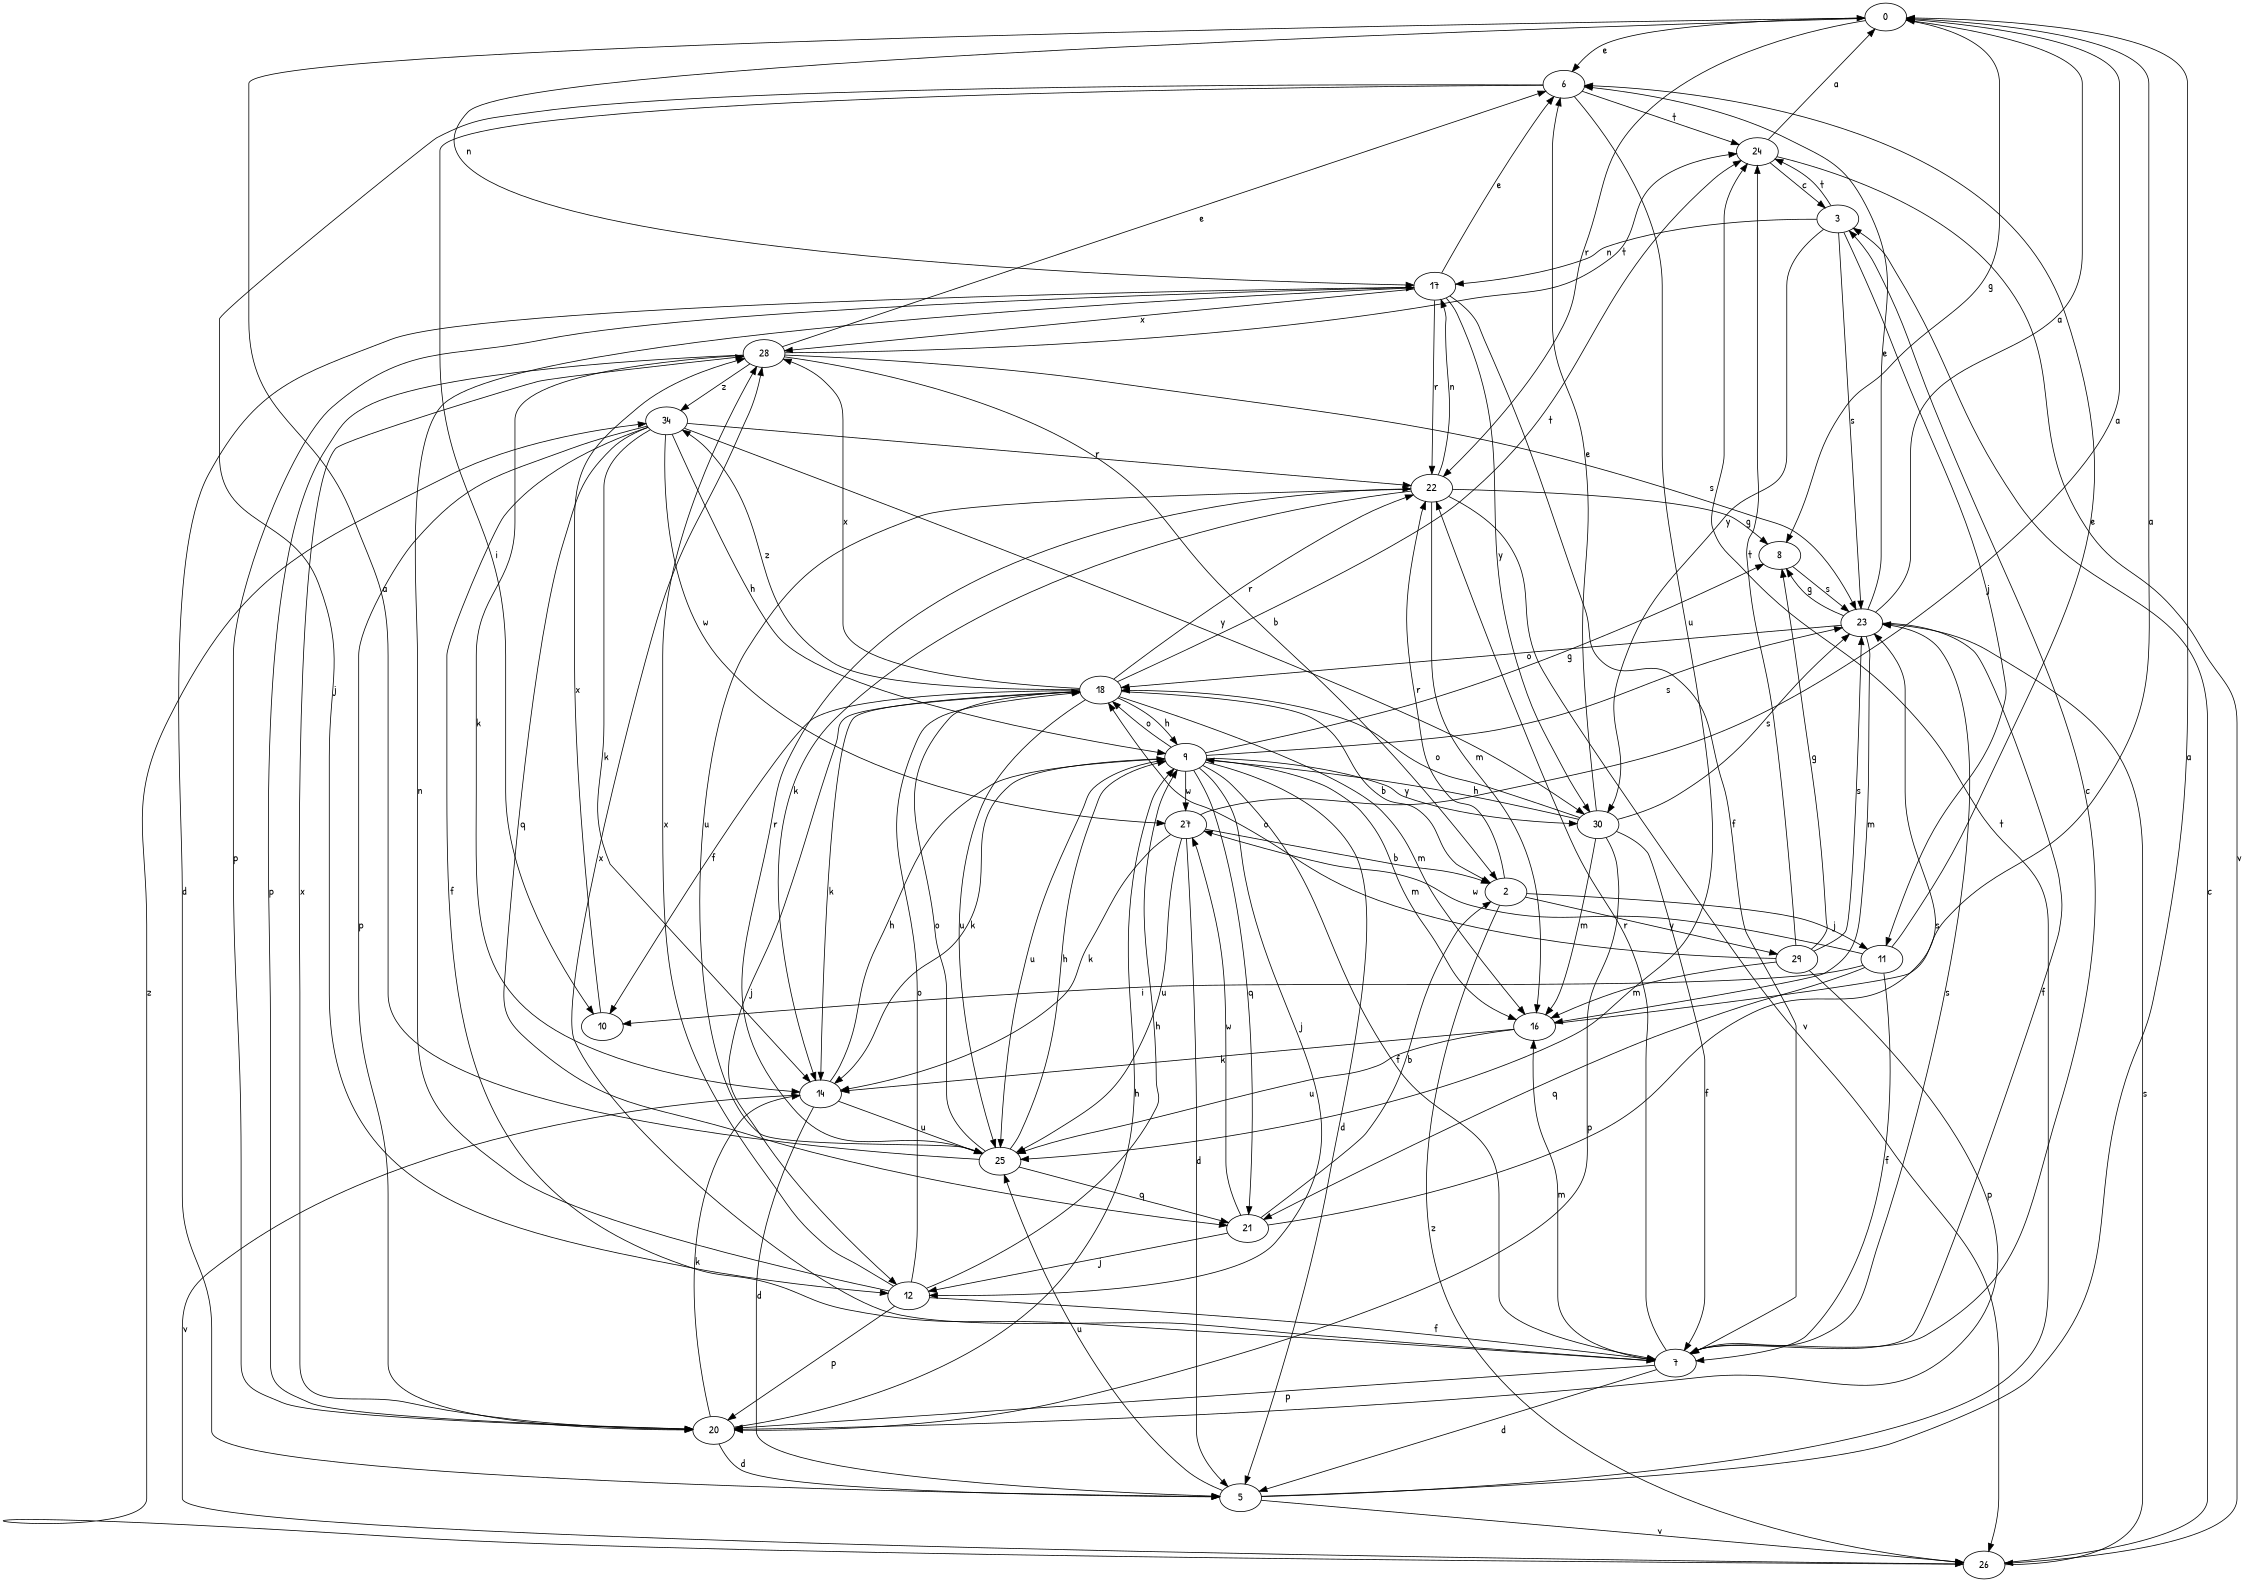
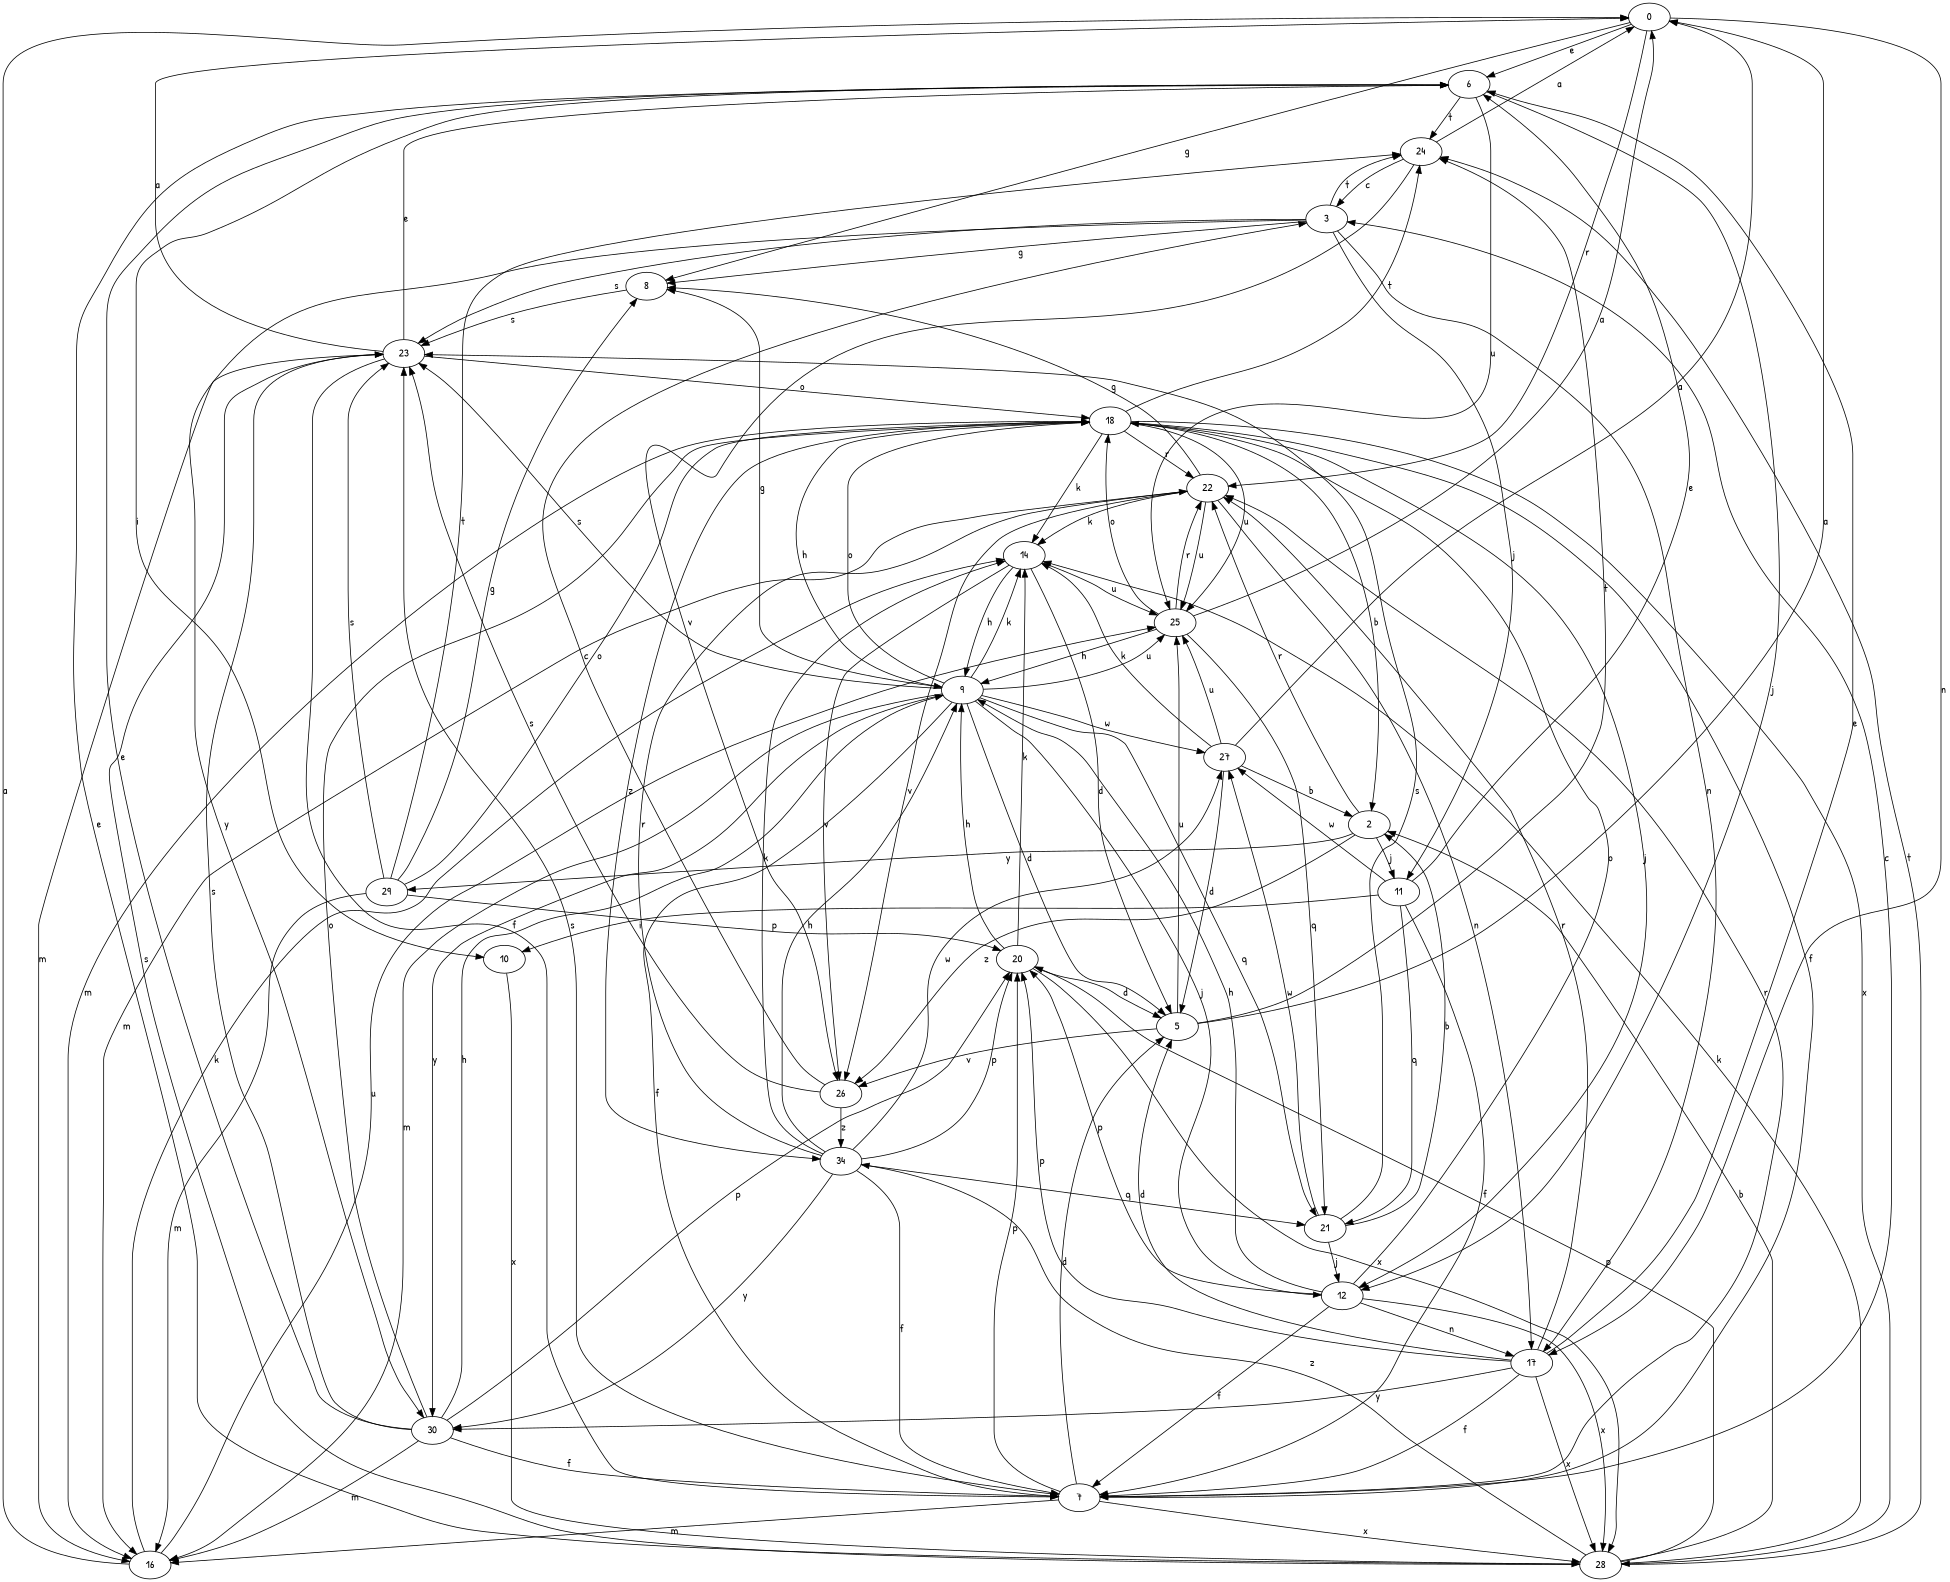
(1814, 600) -> (990, 249)
(786, 749) -> (1813, 1021)
